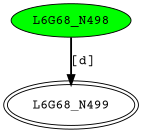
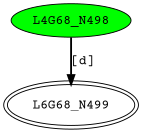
(71, 20) -> (71, 20)
